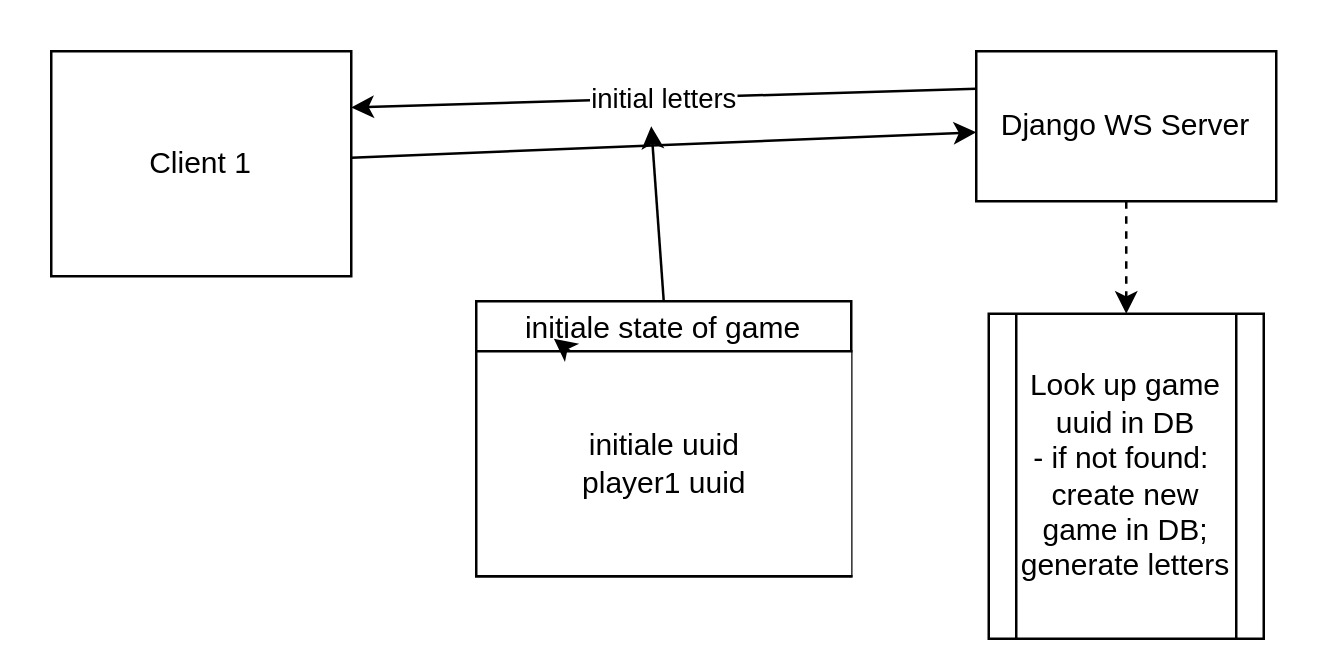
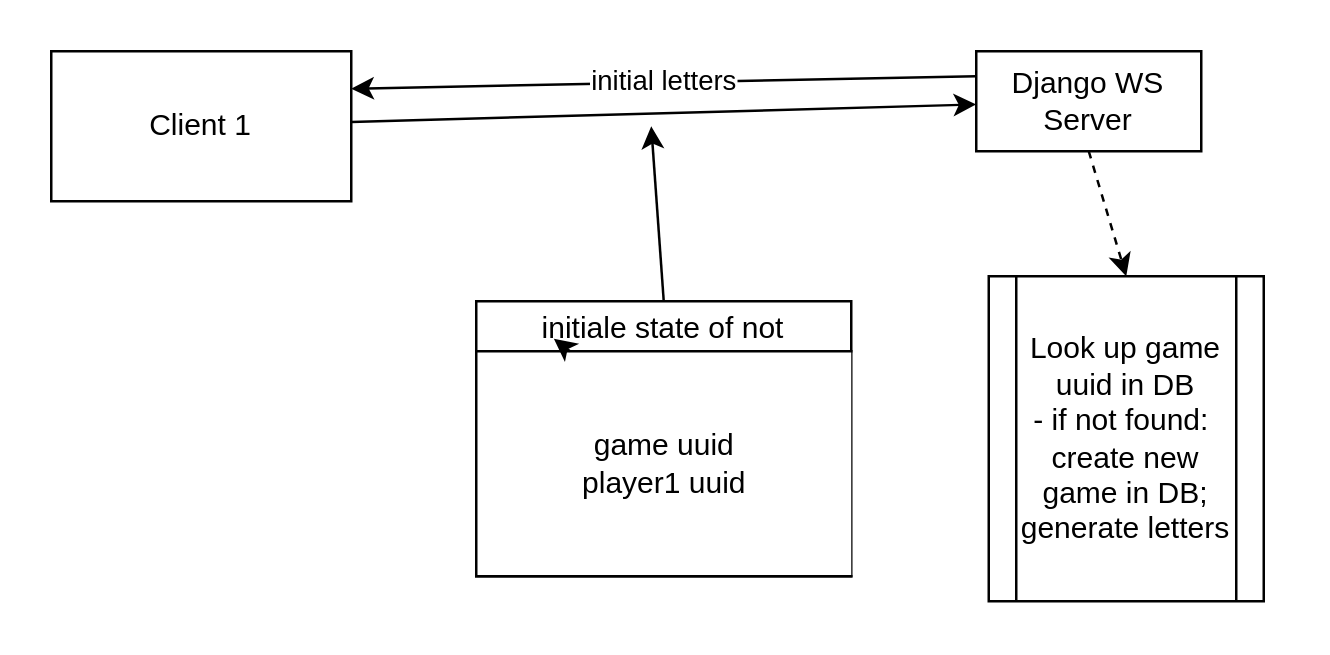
(1126, 126) -> (1089, 101)
(201, 164) -> (201, 126)
(663, 328) -> (663, 328)
(665, 464) -> (665, 464)
(1126, 476) -> (1126, 439)
